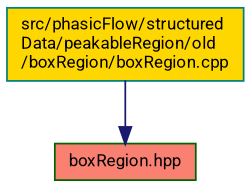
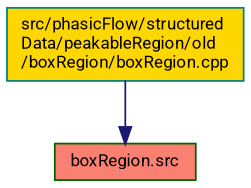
(125, 162) -> (125, 162)
